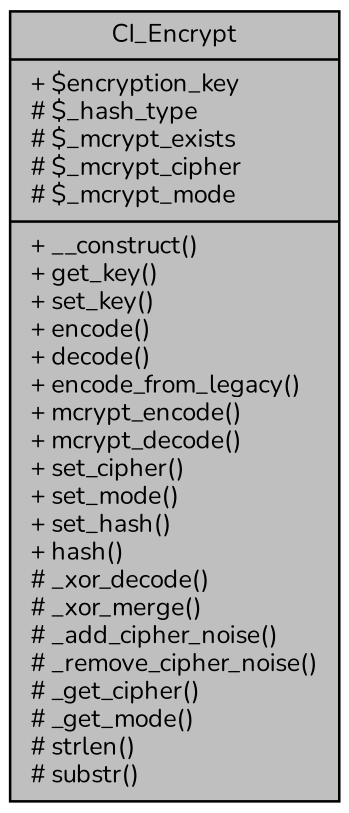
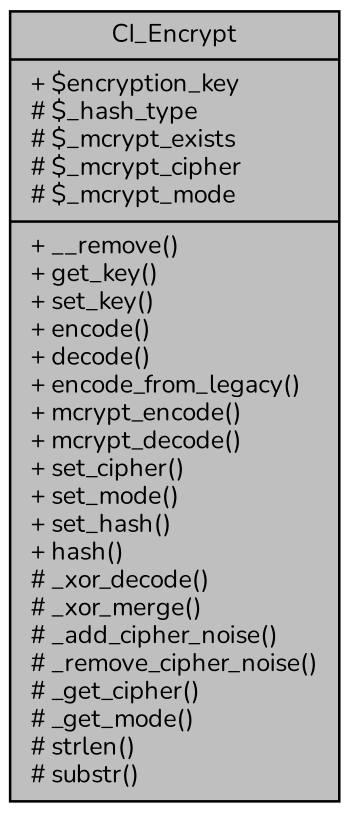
(115, 246) -> (105, 246)
